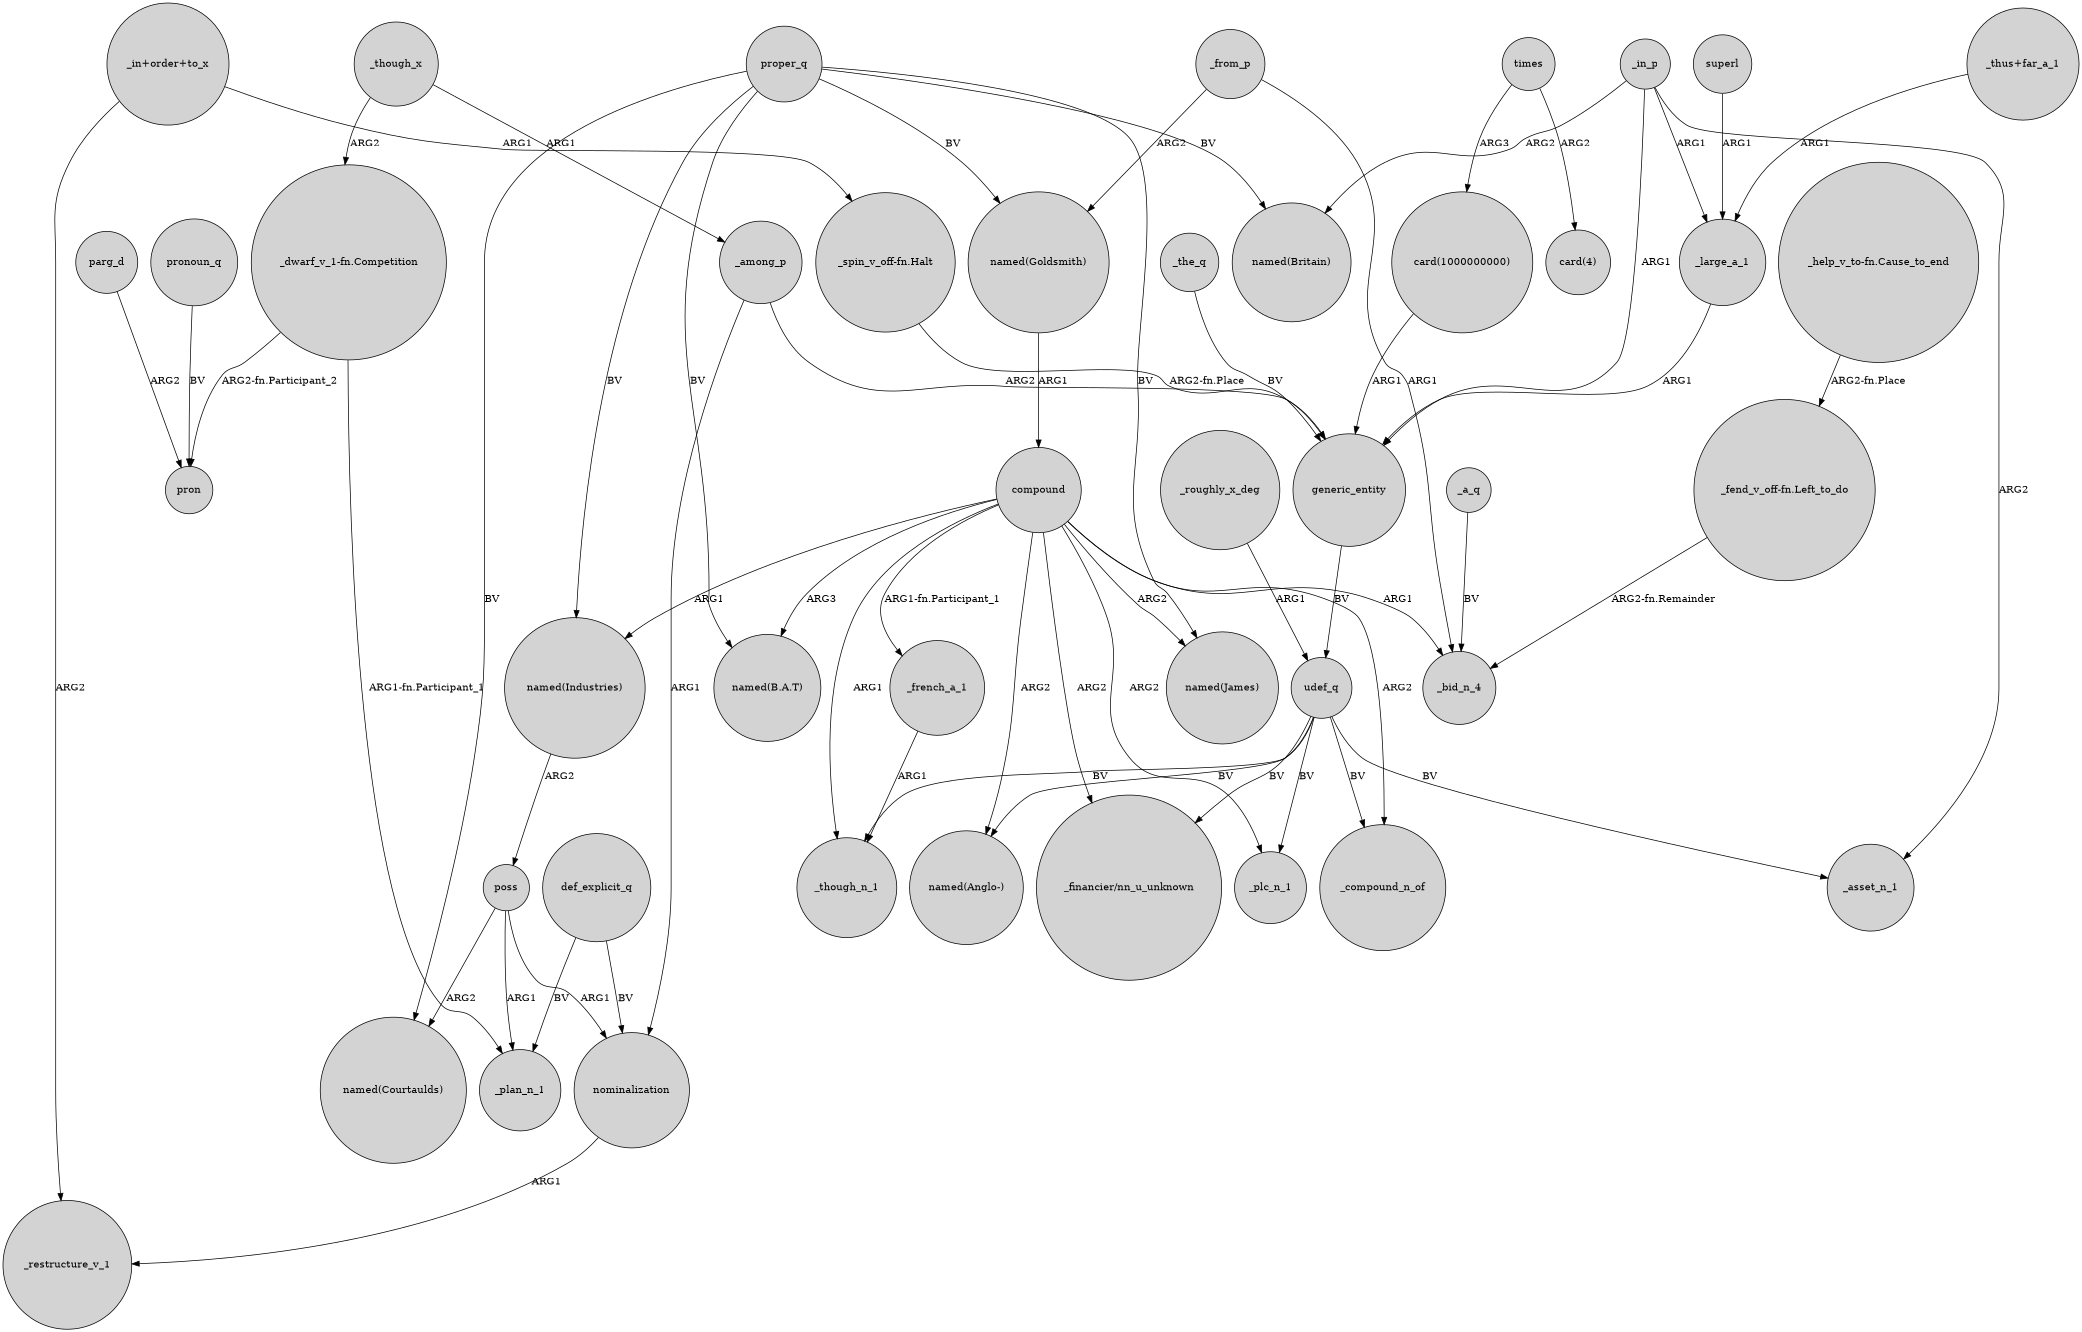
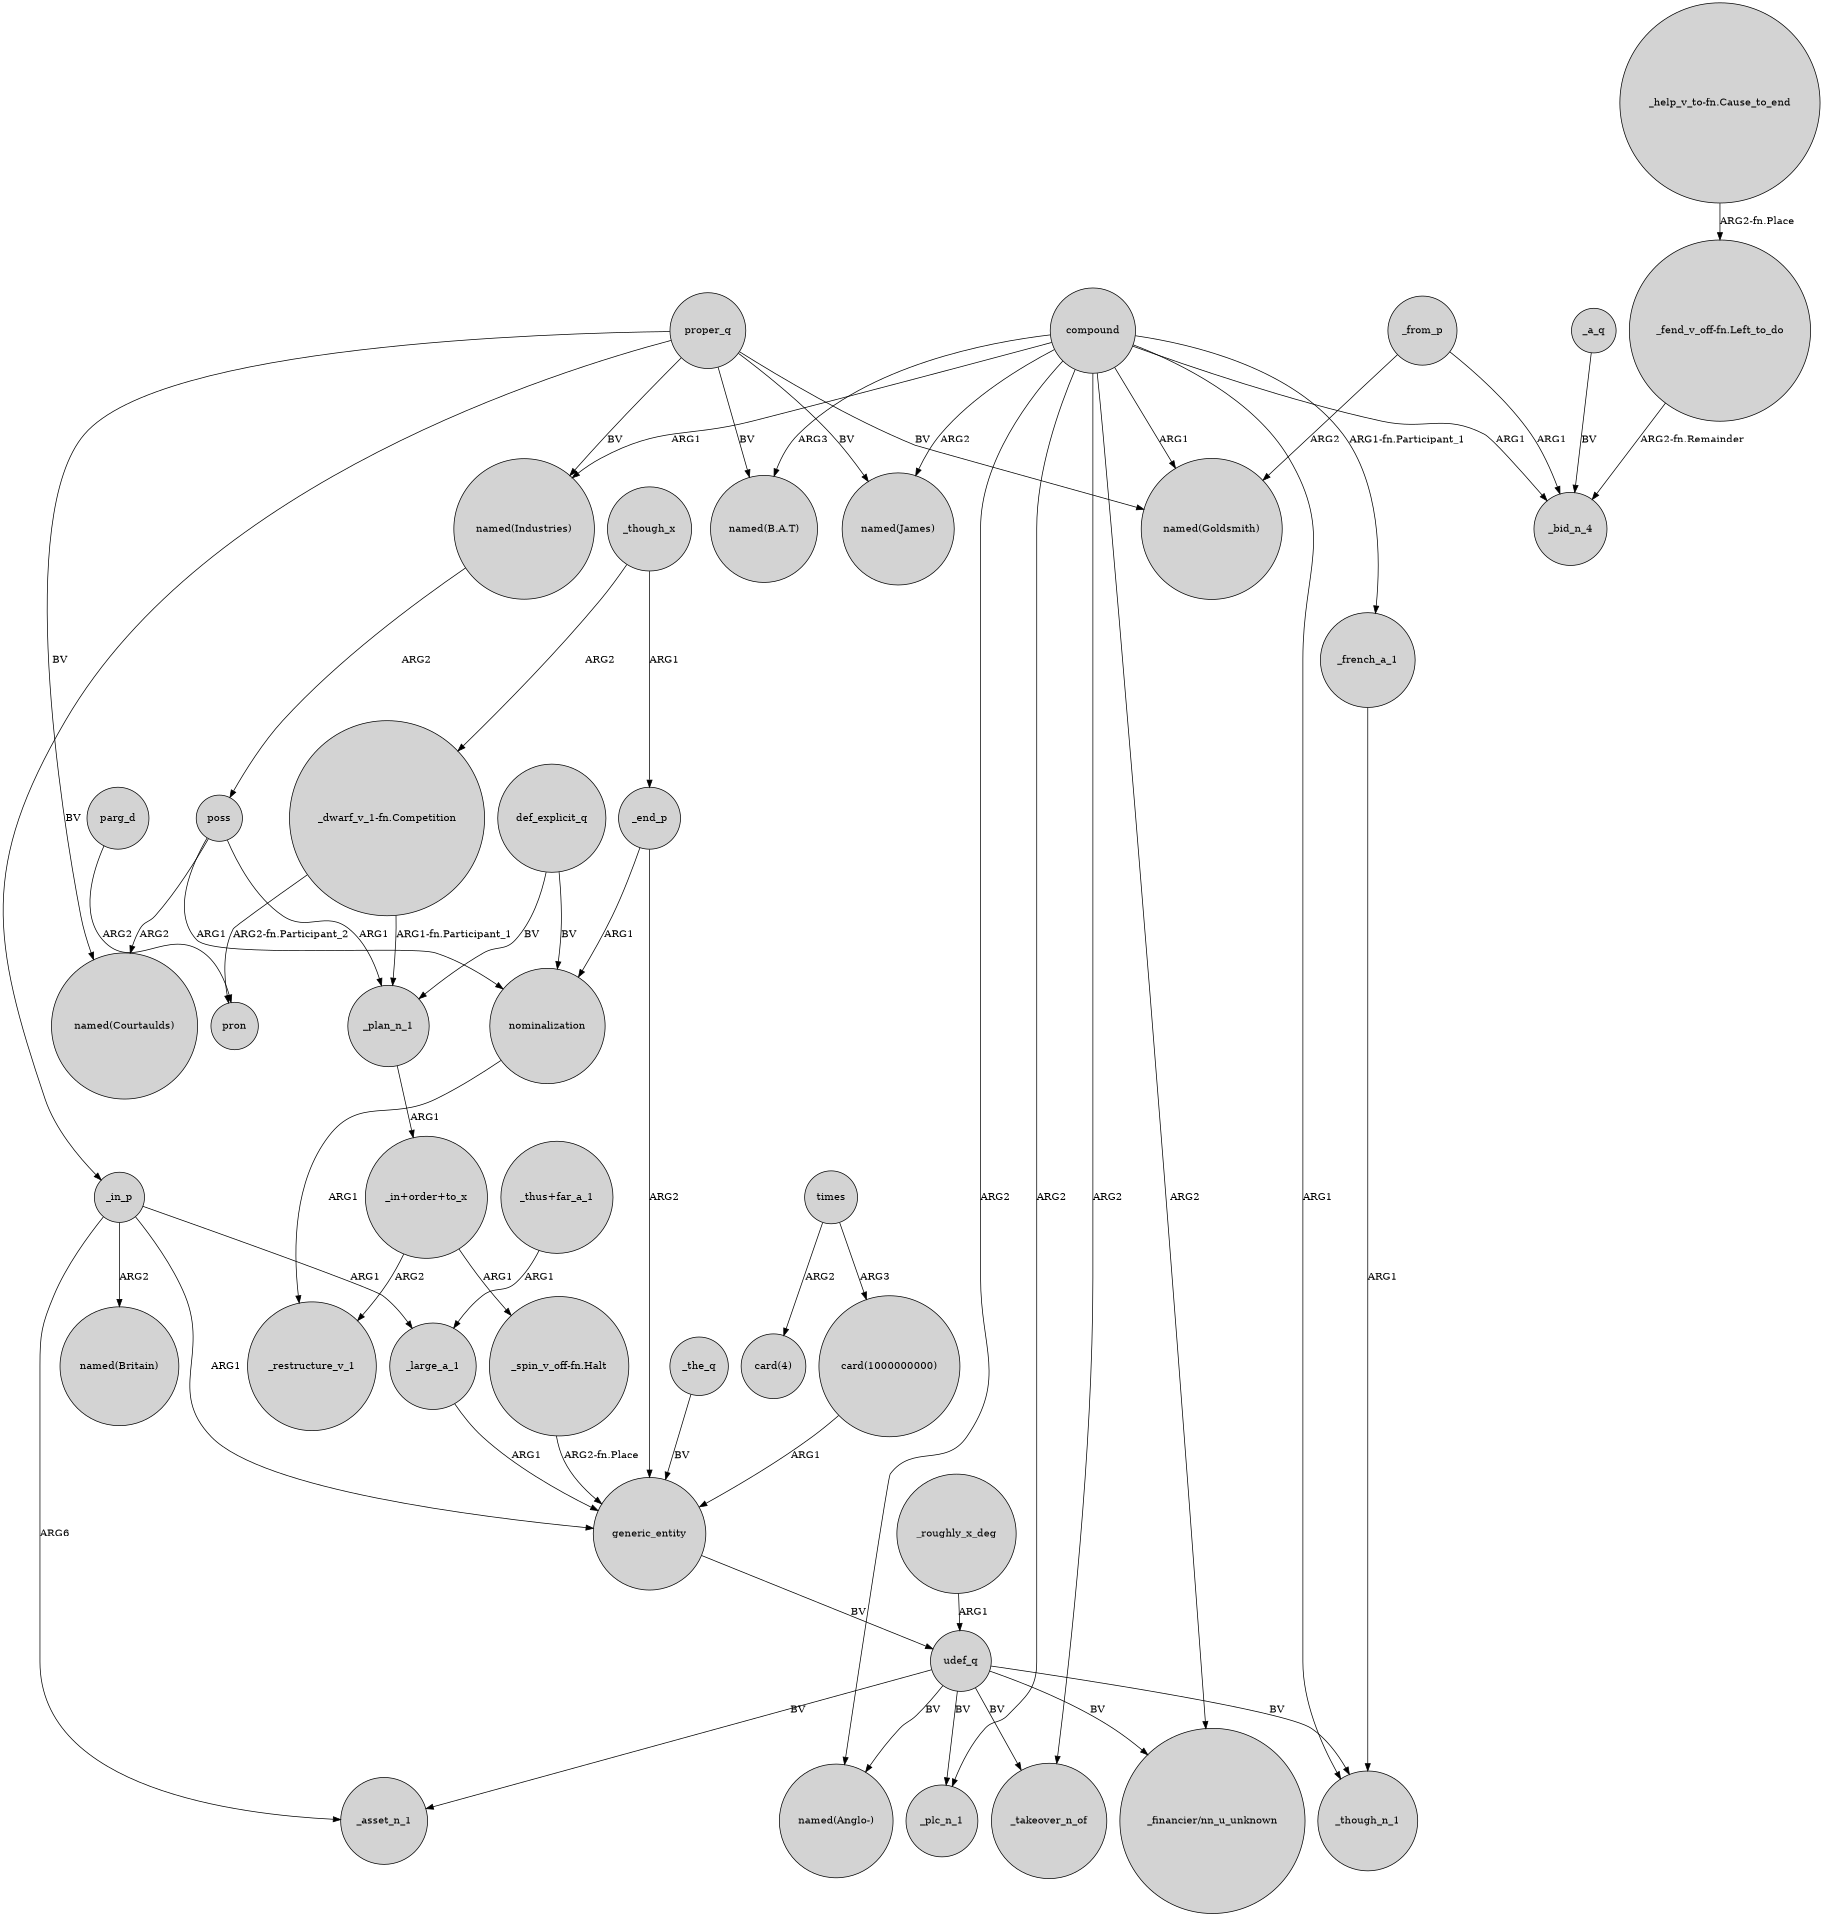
(1723, 64) -> none
(1043, 104) -> (140, 624)
(194, 262) -> none
(761, 262) -> (650, 818)
(1039, 381) -> (1143, 415)
(2014, 490) -> (55, 1534)
(1383, 888) -> (1049, 1821)
none -> (404, 1098)
